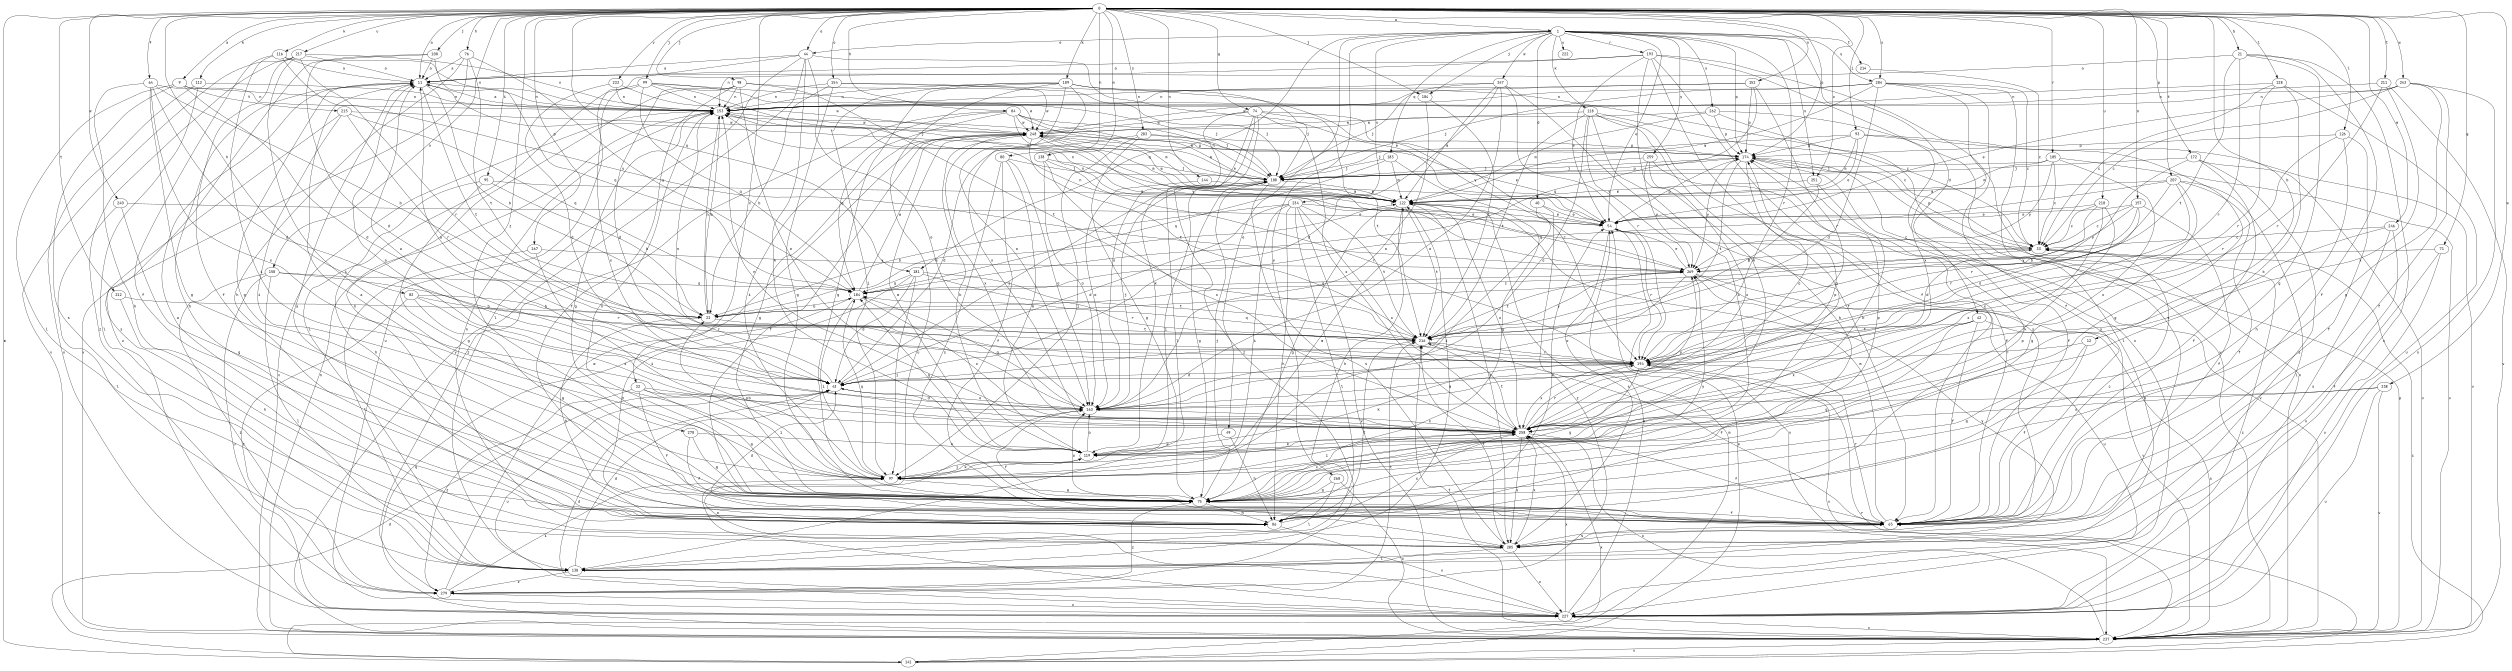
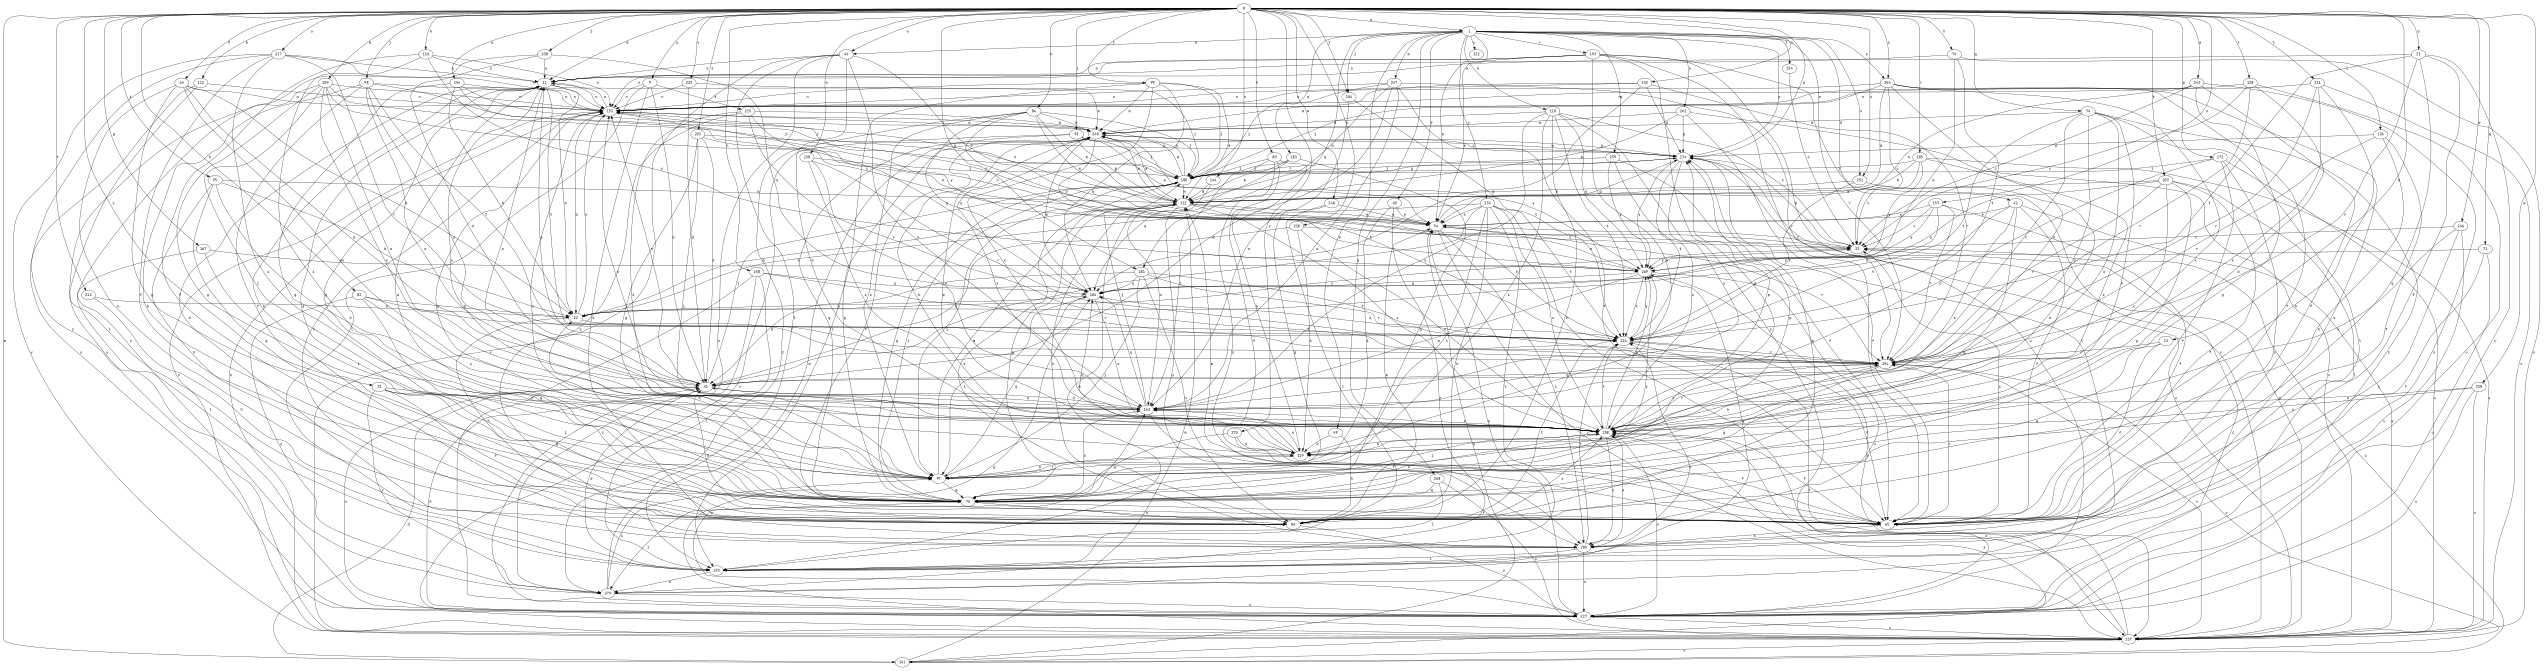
(1868, 215) -> (1728, 220)
none -> (687, 408)
(551, 498) -> (1945, 448)
